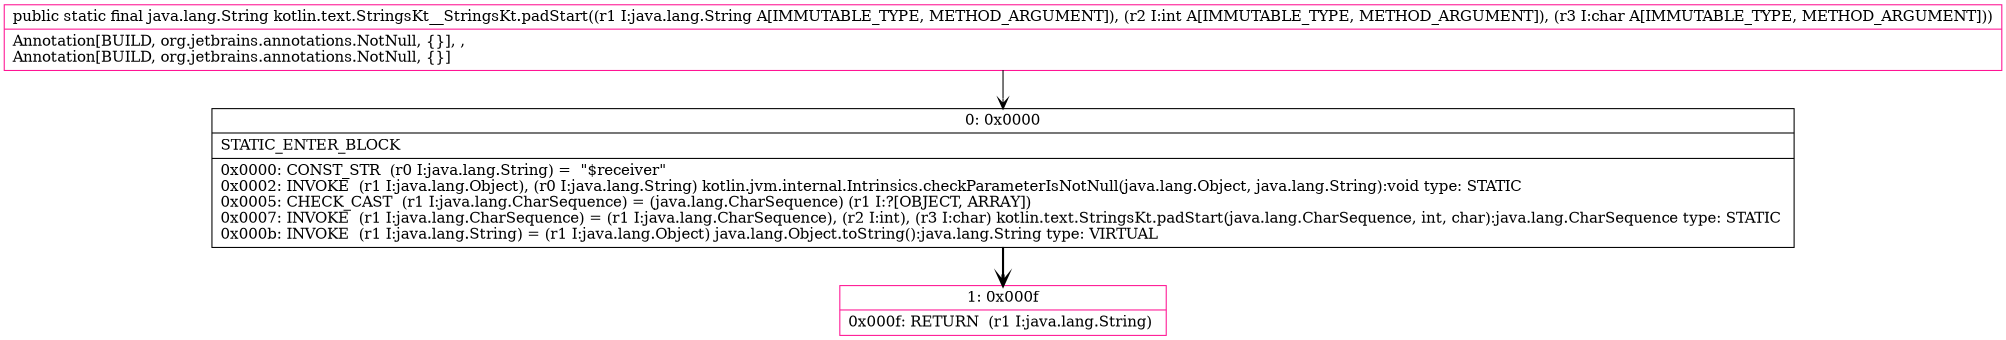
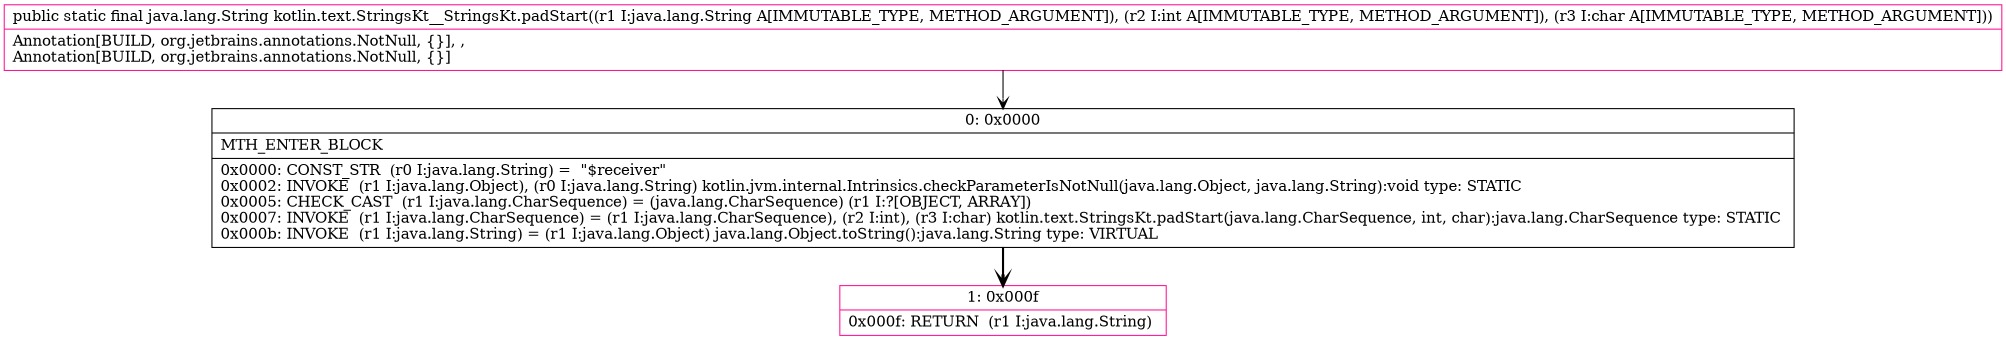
(310, 145) -> (302, 145)
